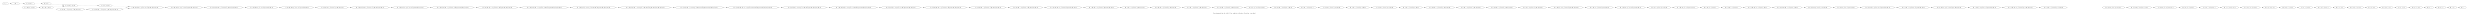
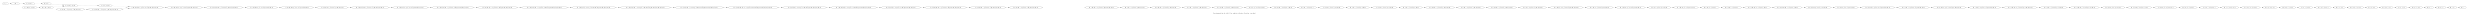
(1064, 8) -> none
none -> (2085, 8)
